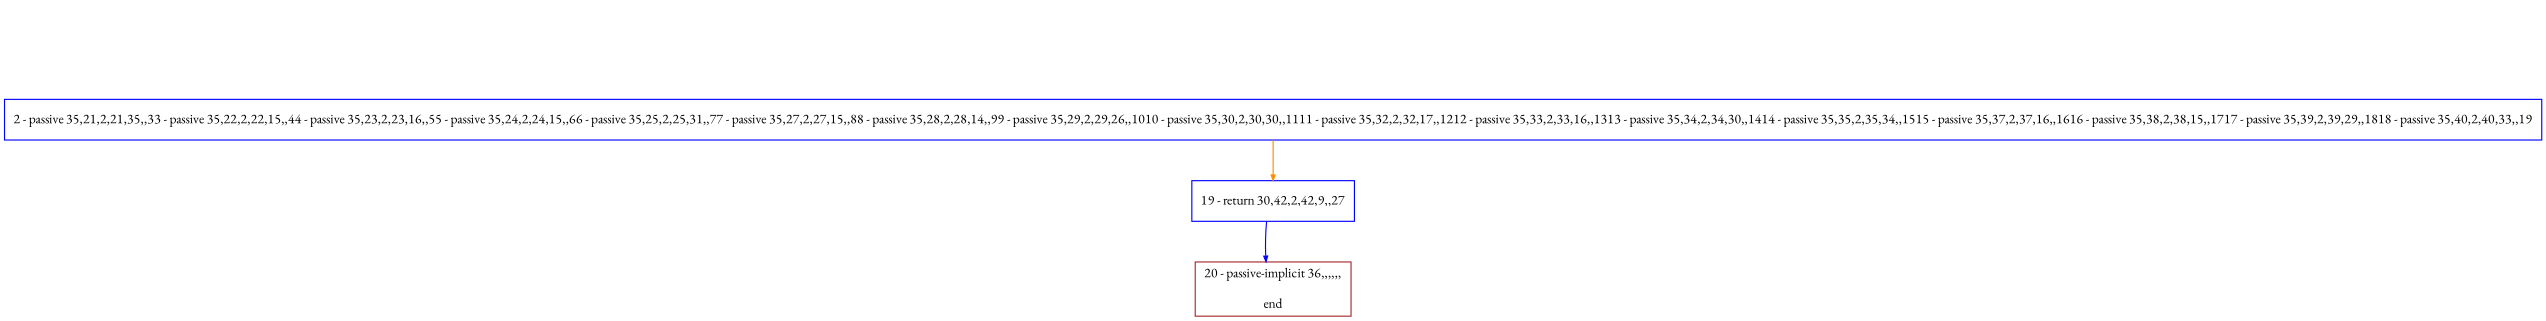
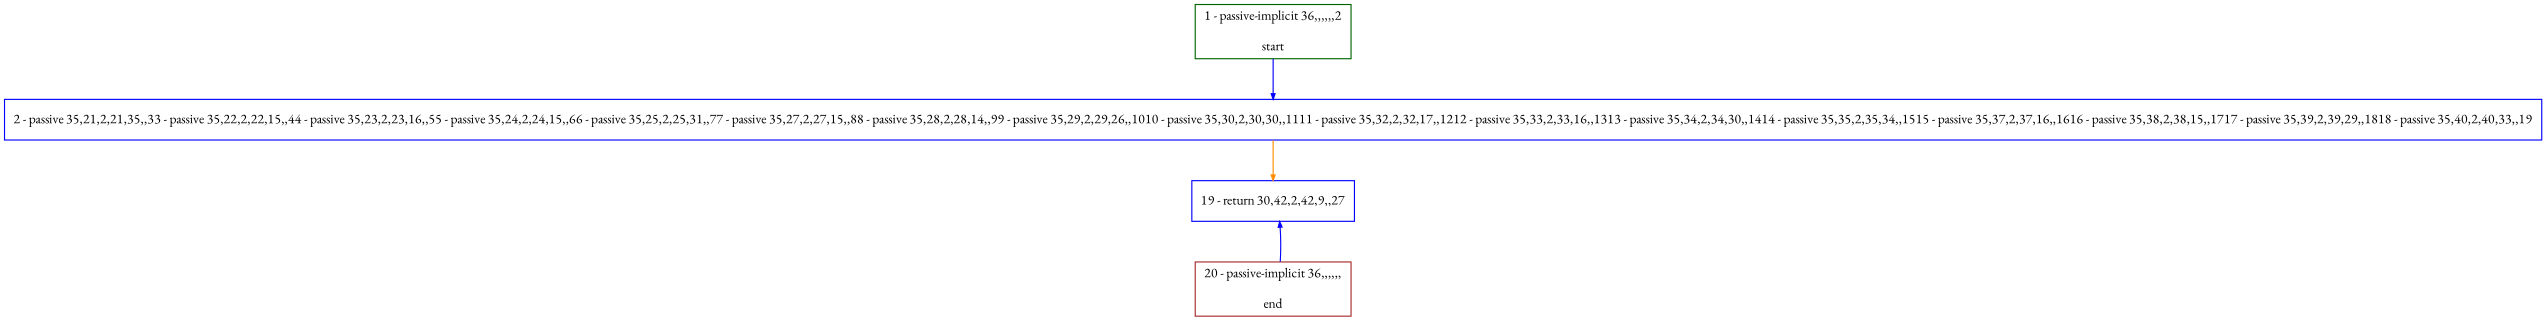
none -> (1273, 32)
(1266, 239) -> (1281, 245)
